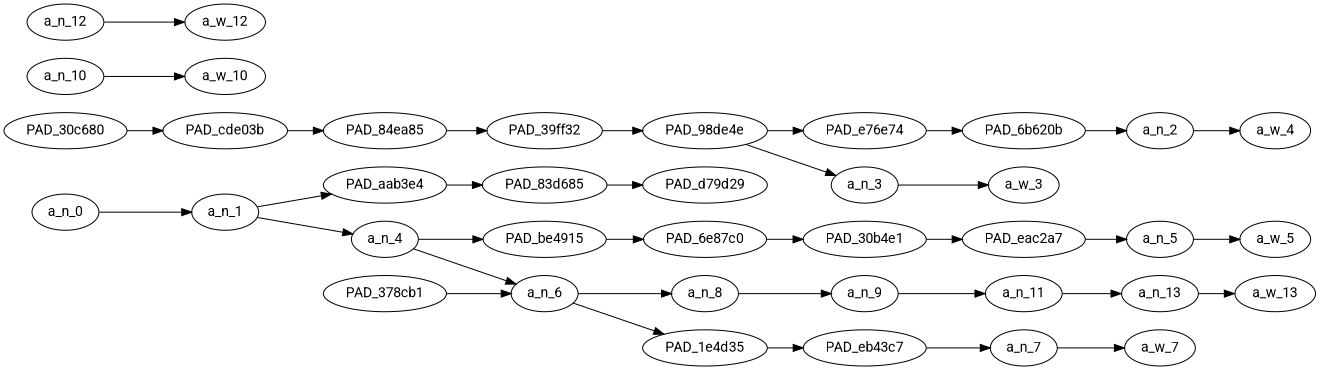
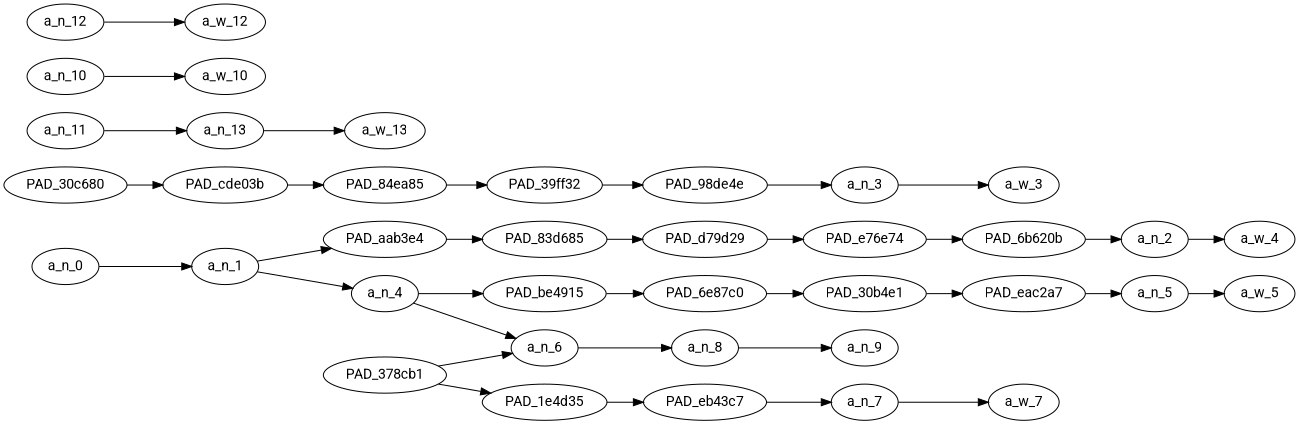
(780, 131) -> (780, 239)
(936, 294) -> none
(614, 317) -> (460, 388)
